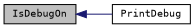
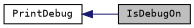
(99, 14) -> (105, 14)
